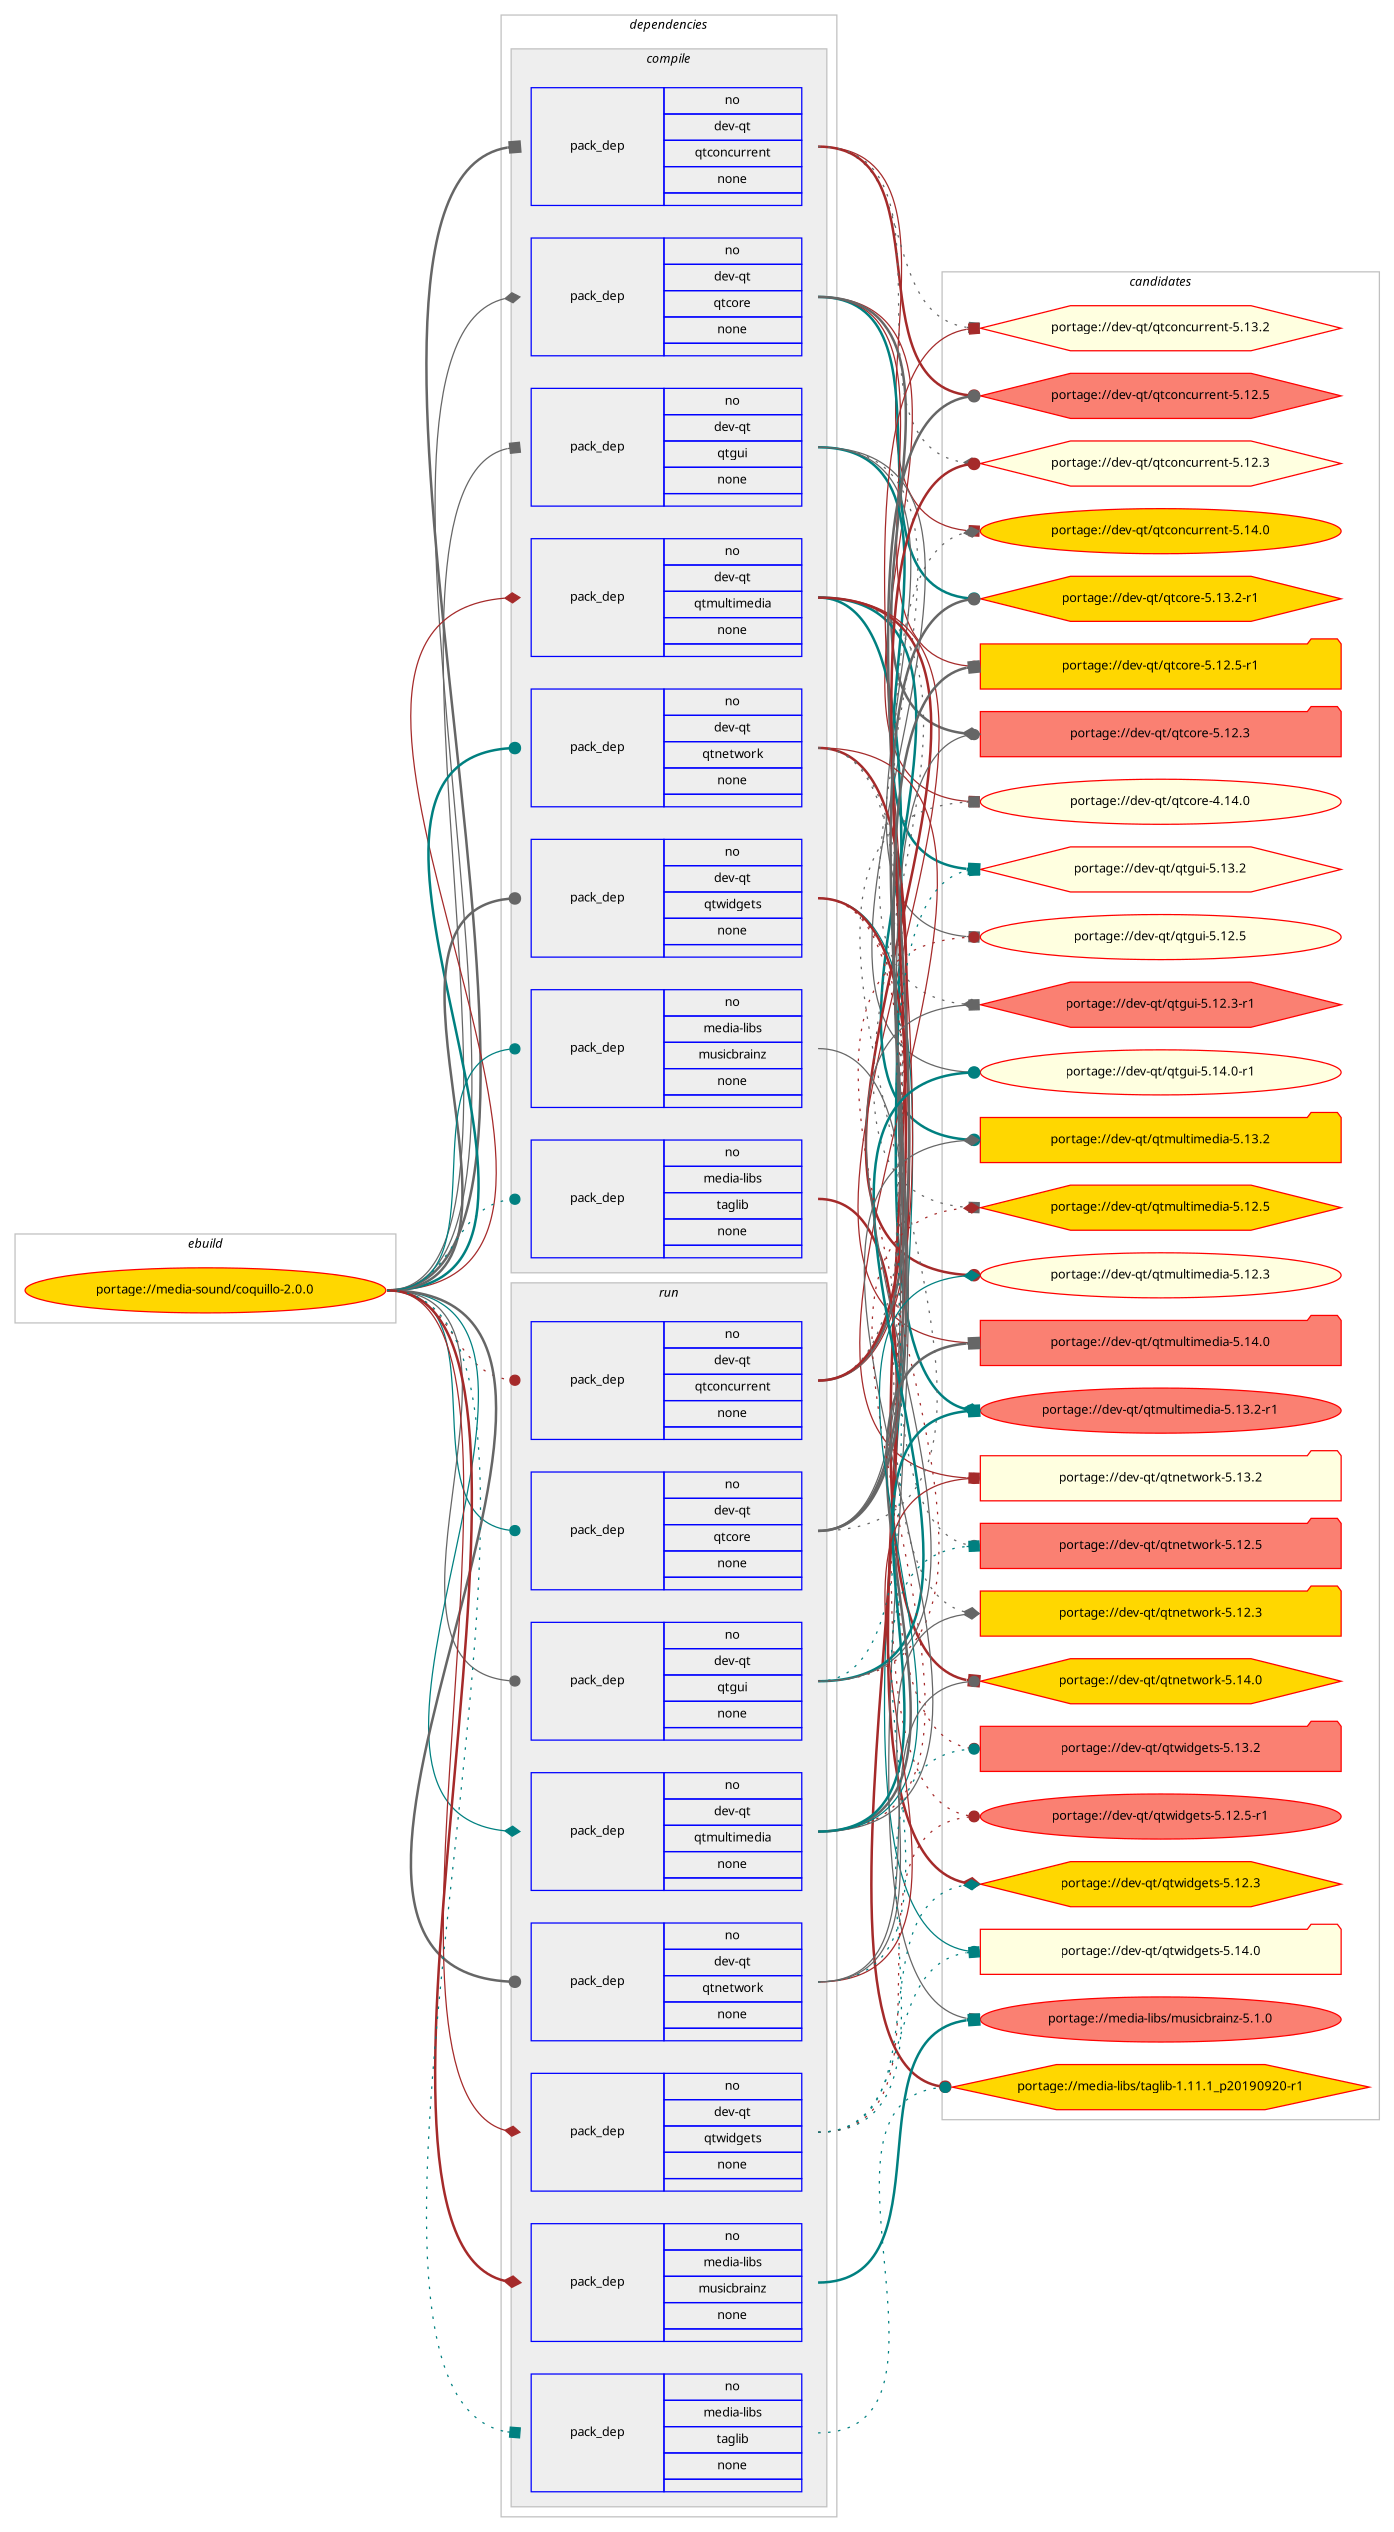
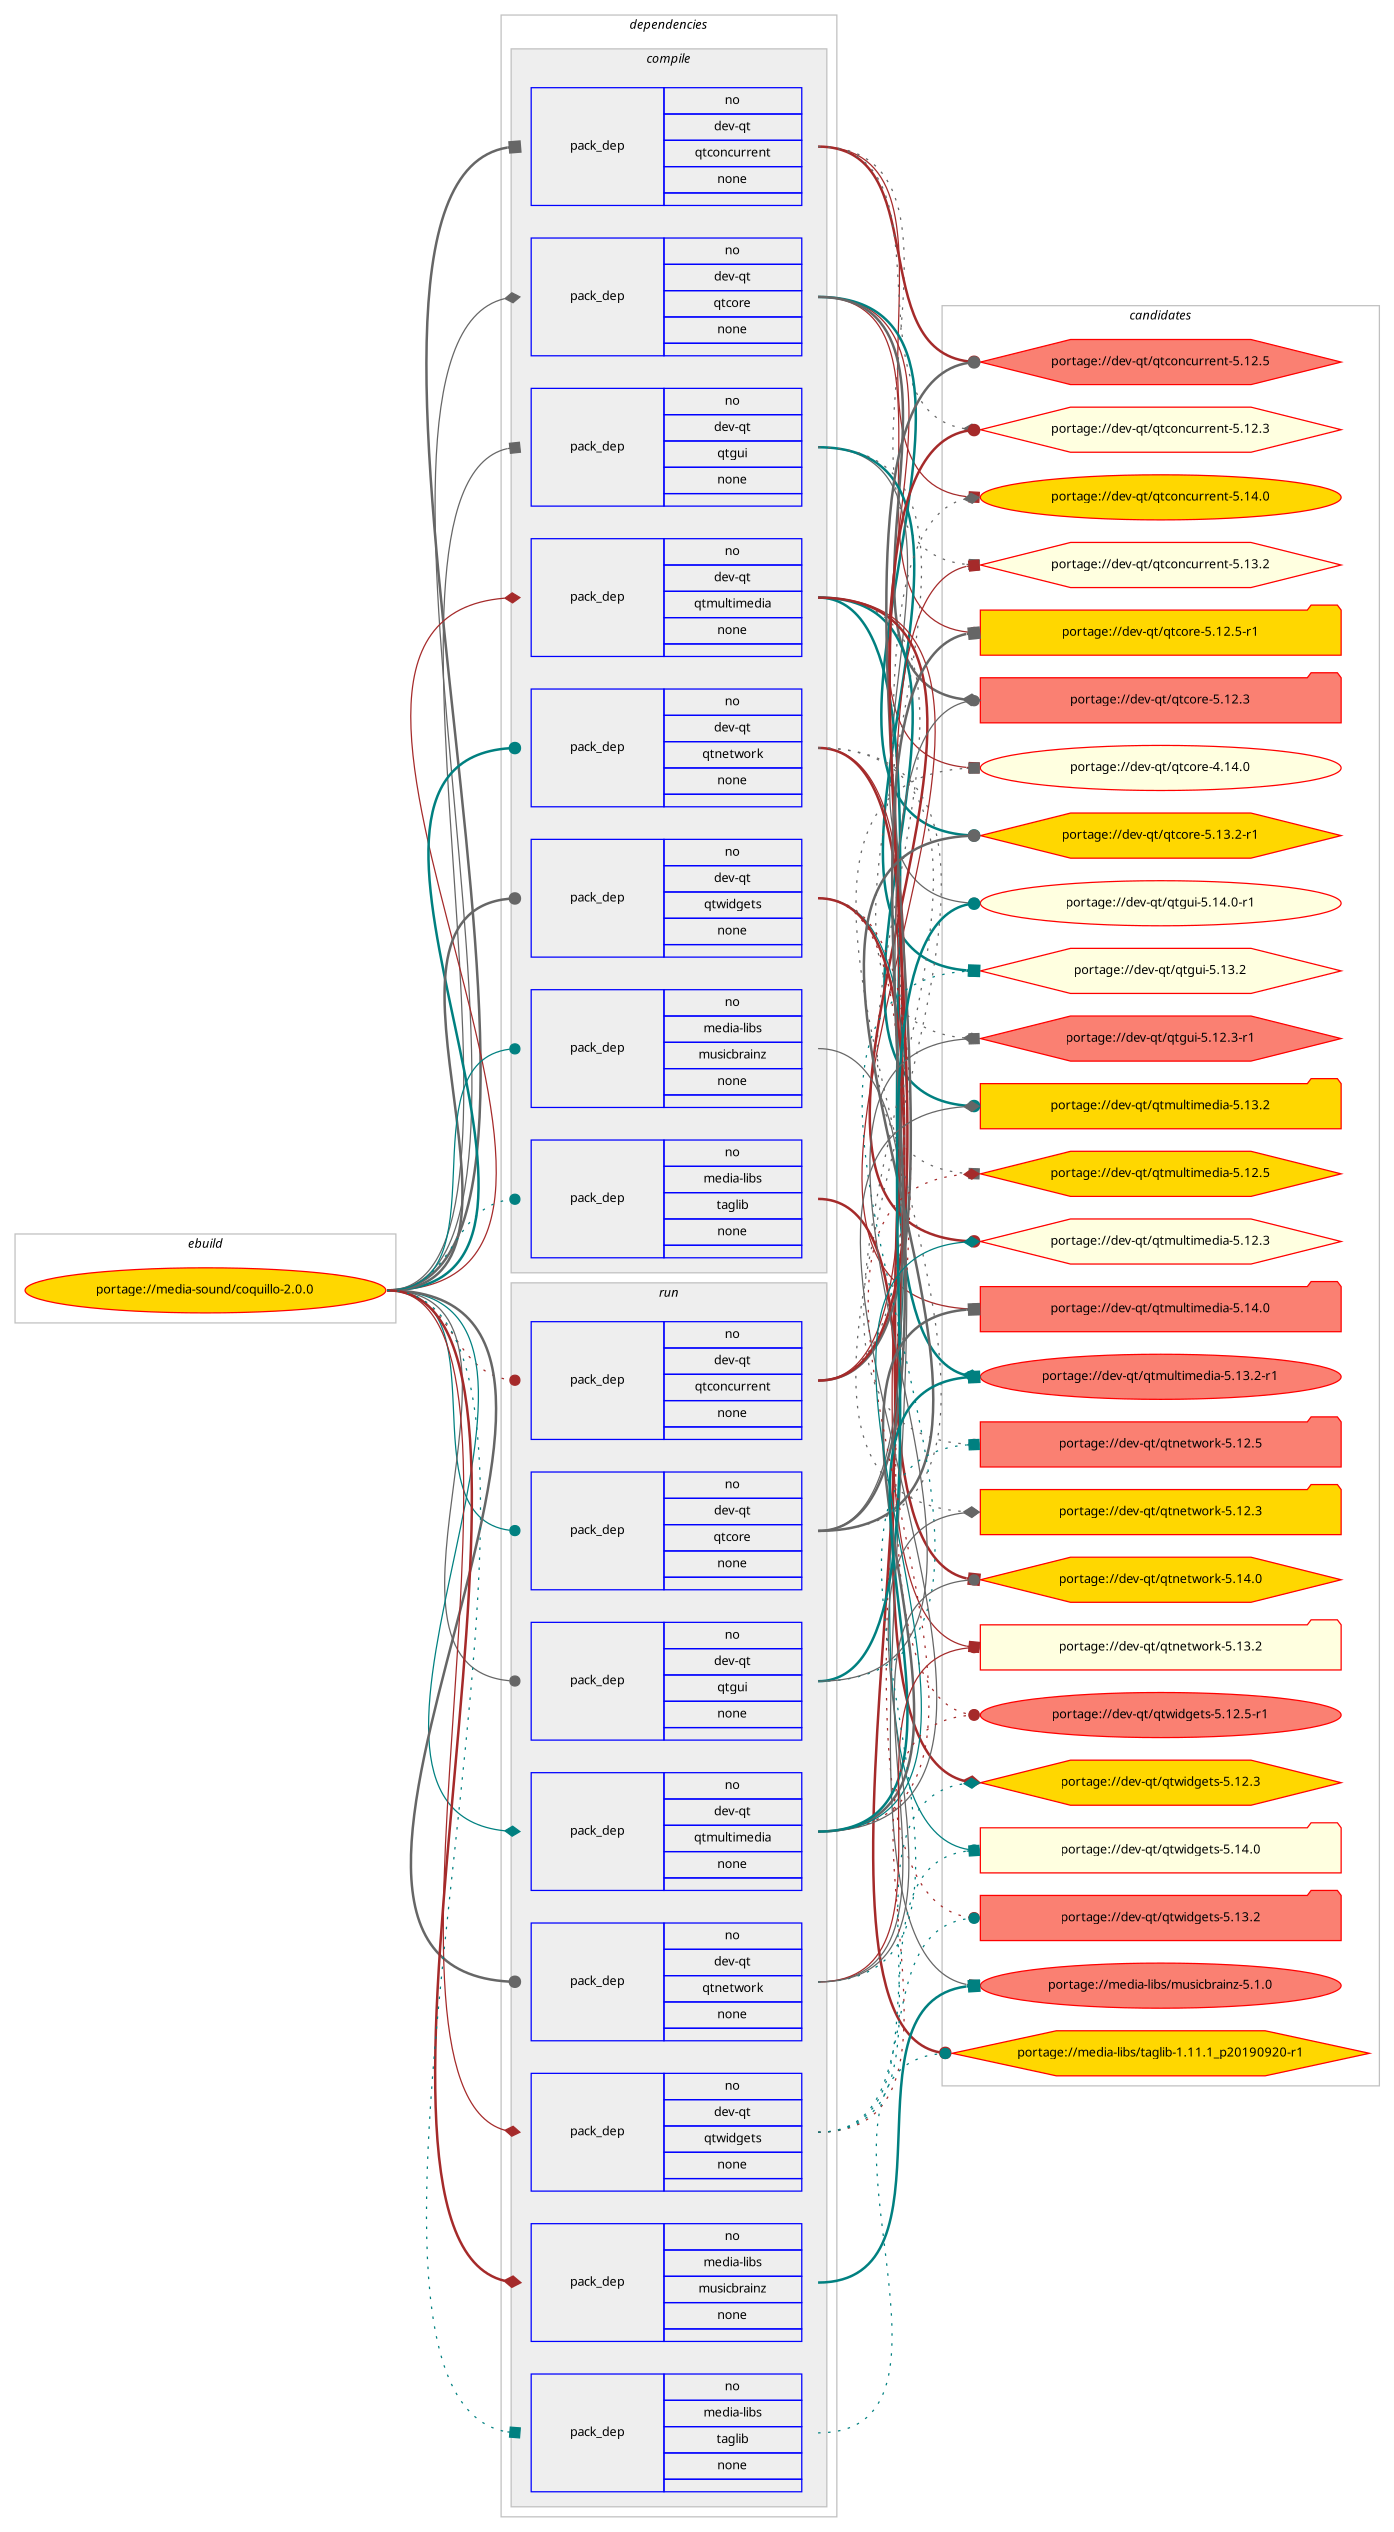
(1161, 937) -> none
(1161, 1275) -> (1161, 1242)
